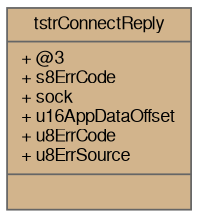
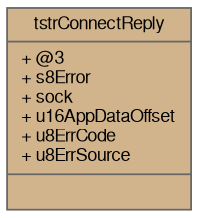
(69, 78) -> (57, 78)
